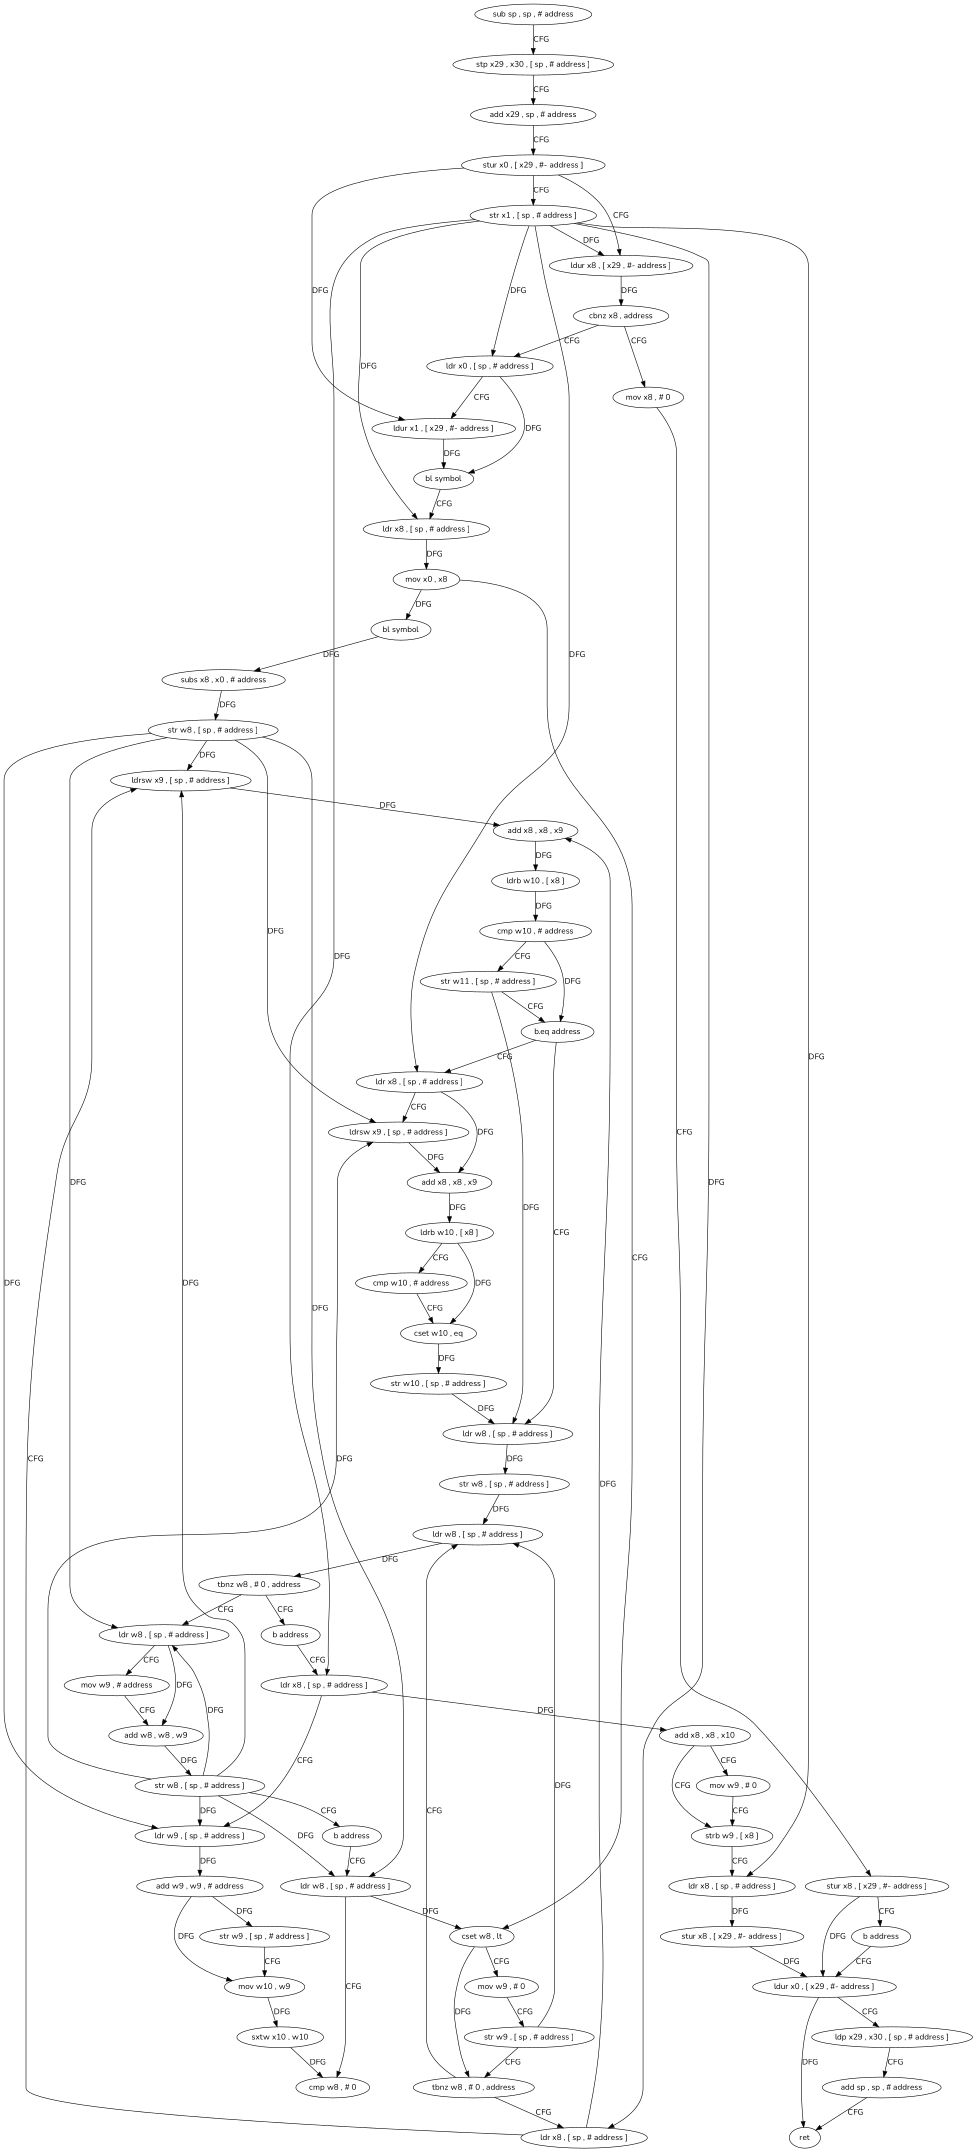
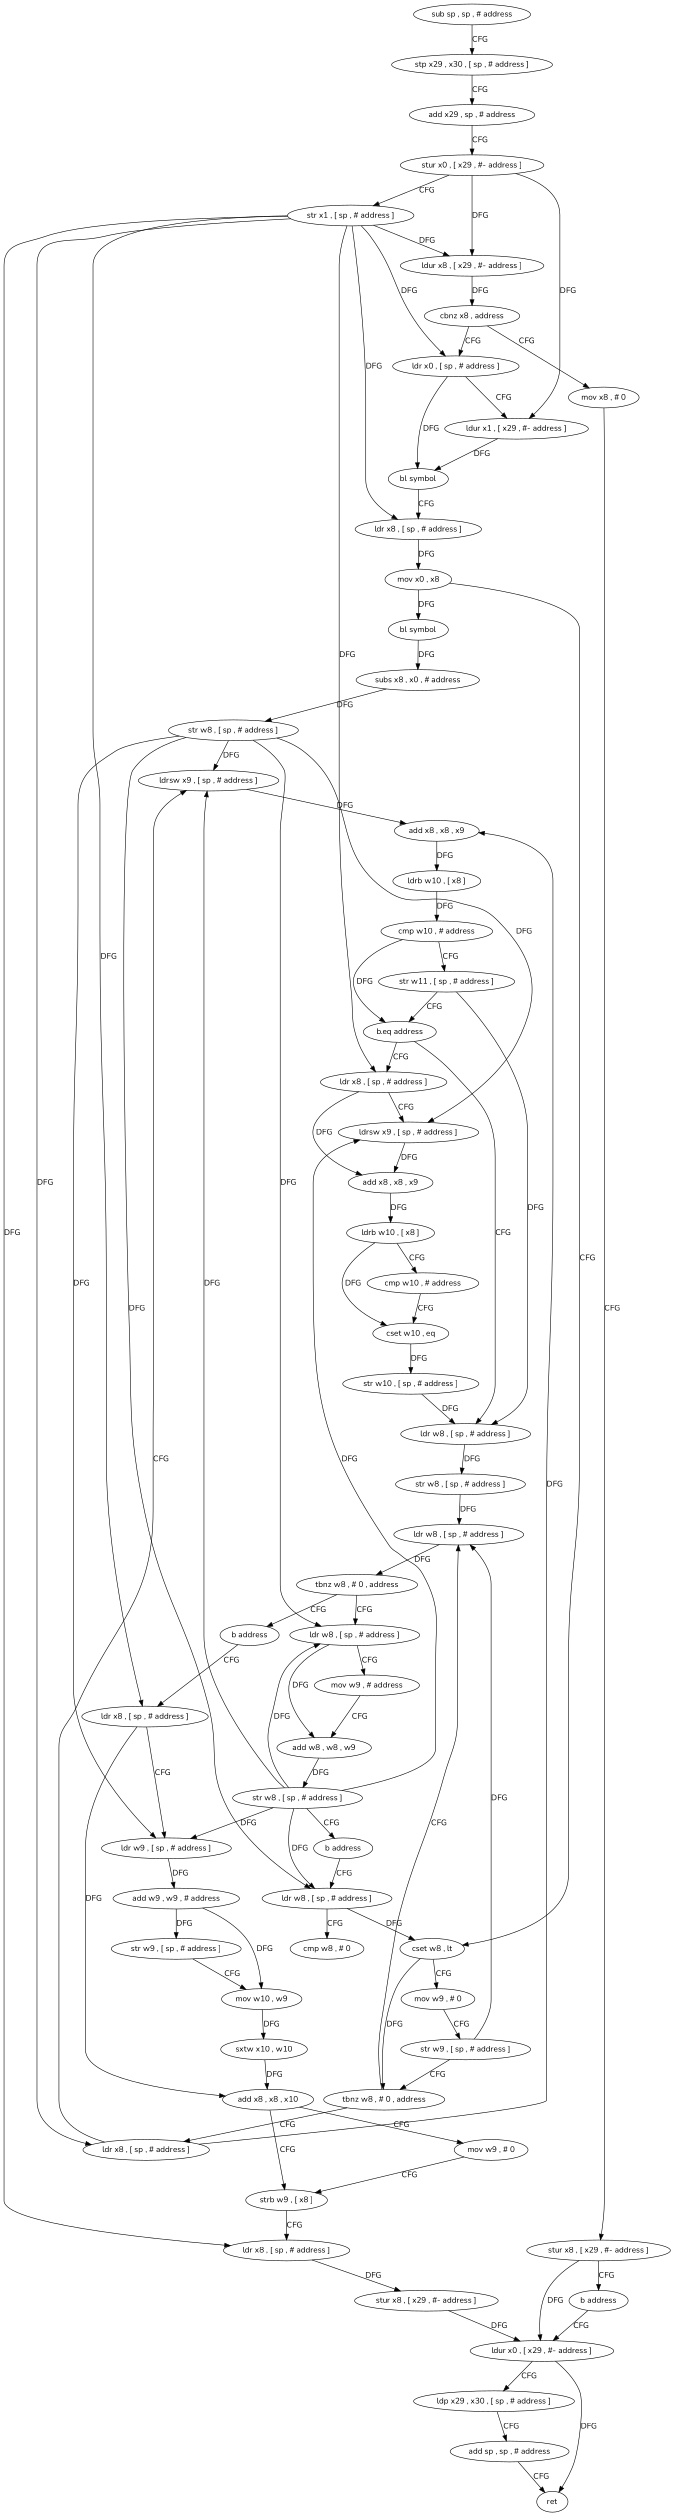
(621, 216) -> (480, 216)
(304, 2060) -> (266, 2072)
